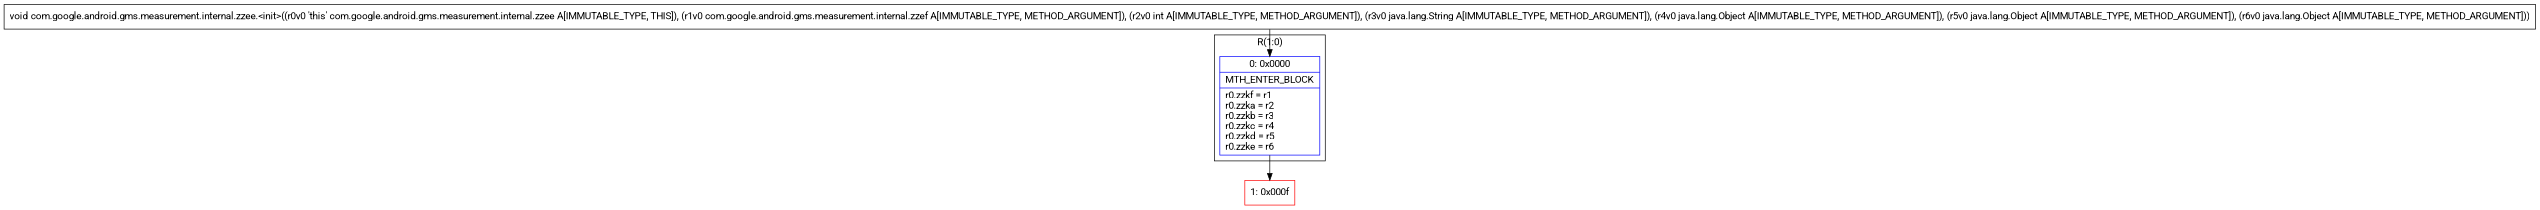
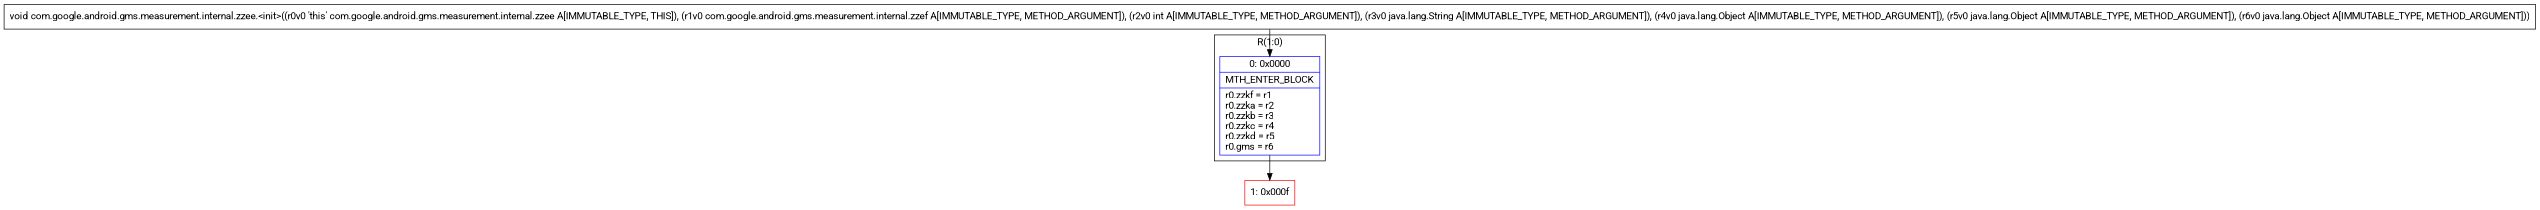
(1250, 147) -> (1249, 147)
